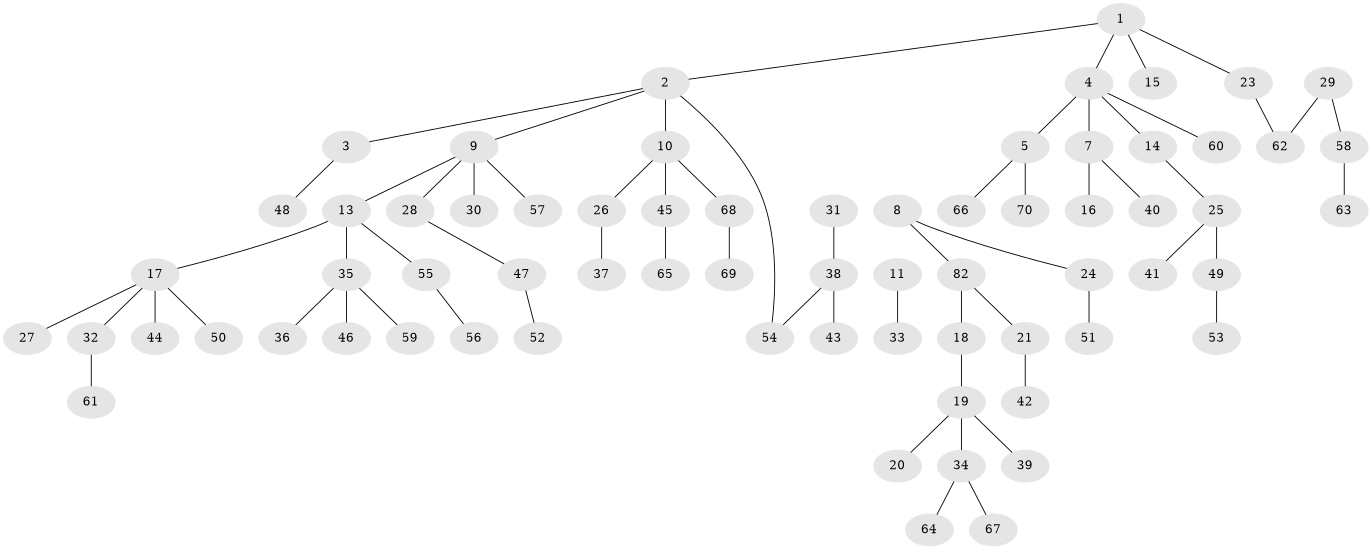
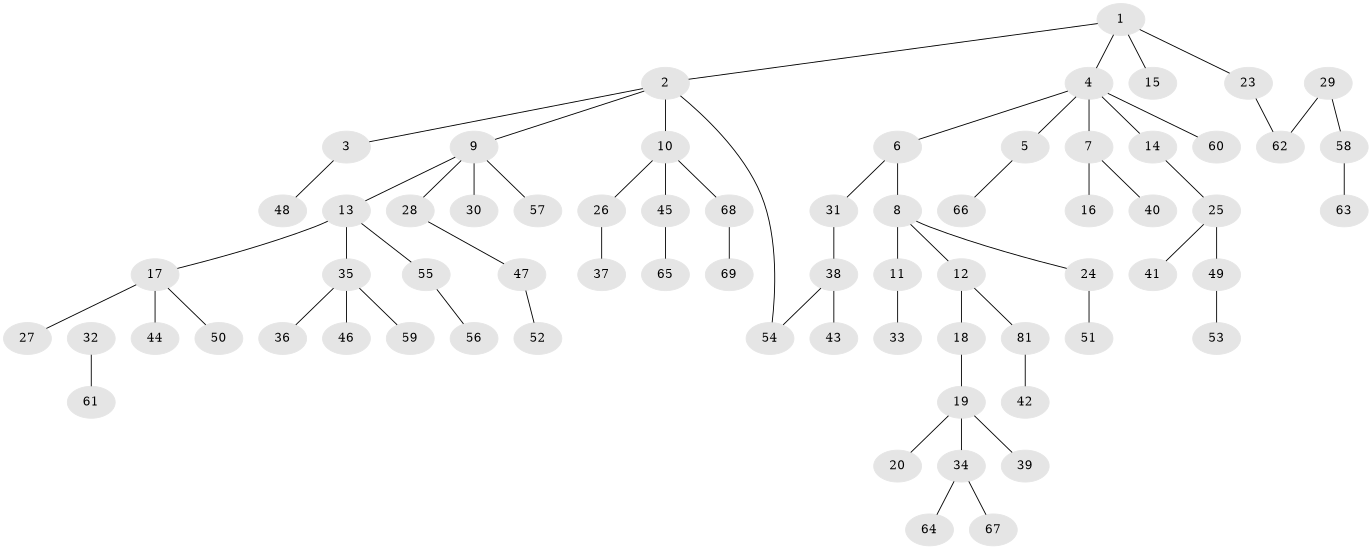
none -> (898, 147)
(1025, 211) -> none
none -> (898, 243)
(961, 275) -> (961, 275)
(123, 306) -> none
(1025, 338) -> (1025, 338)
